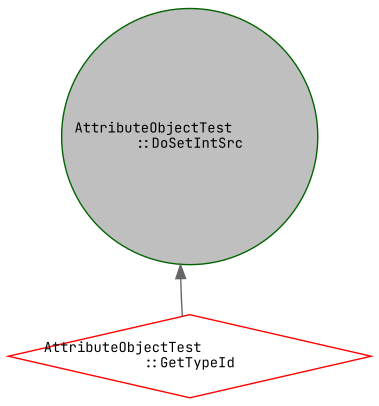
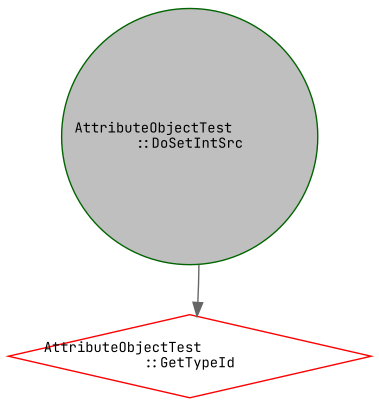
(181, 297) -> (199, 284)
